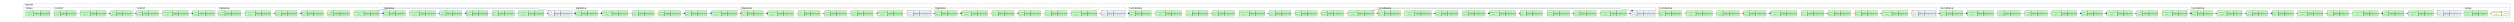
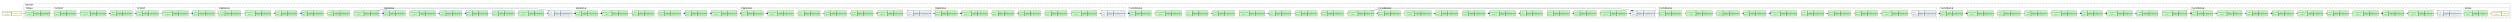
none -> (12, 13)
